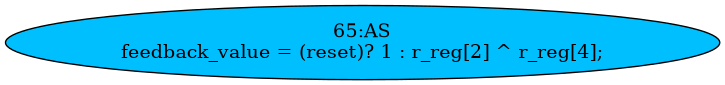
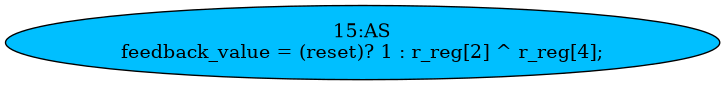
(363, 43) -> (363, 43)
